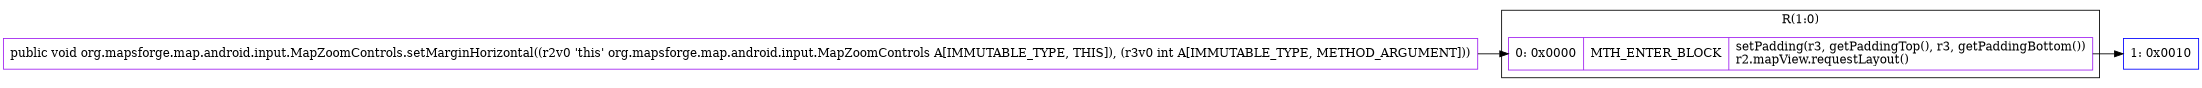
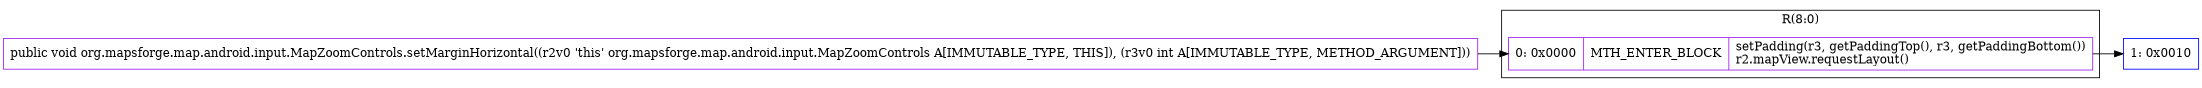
(1801, 20) -> (1801, 20)
